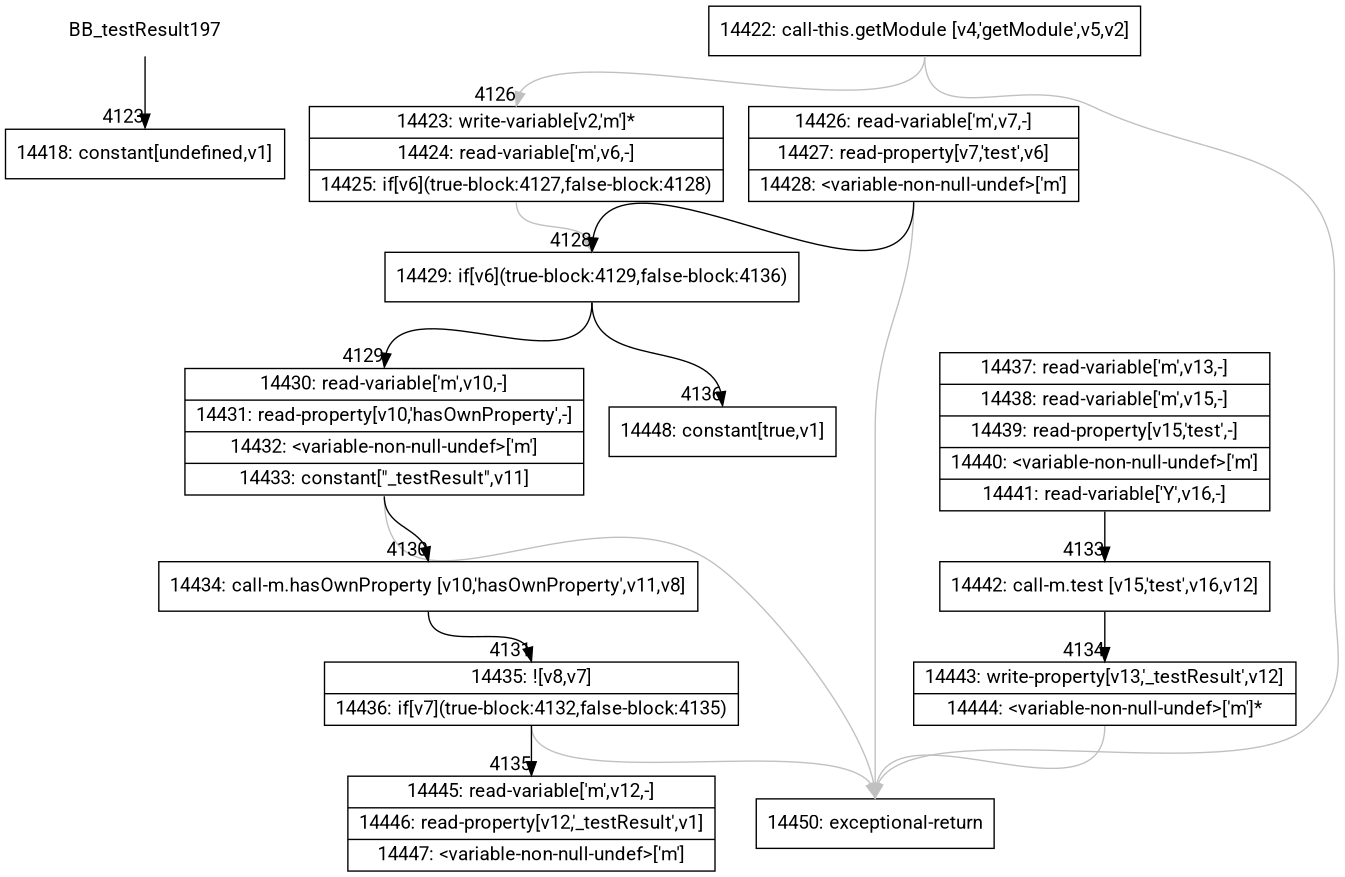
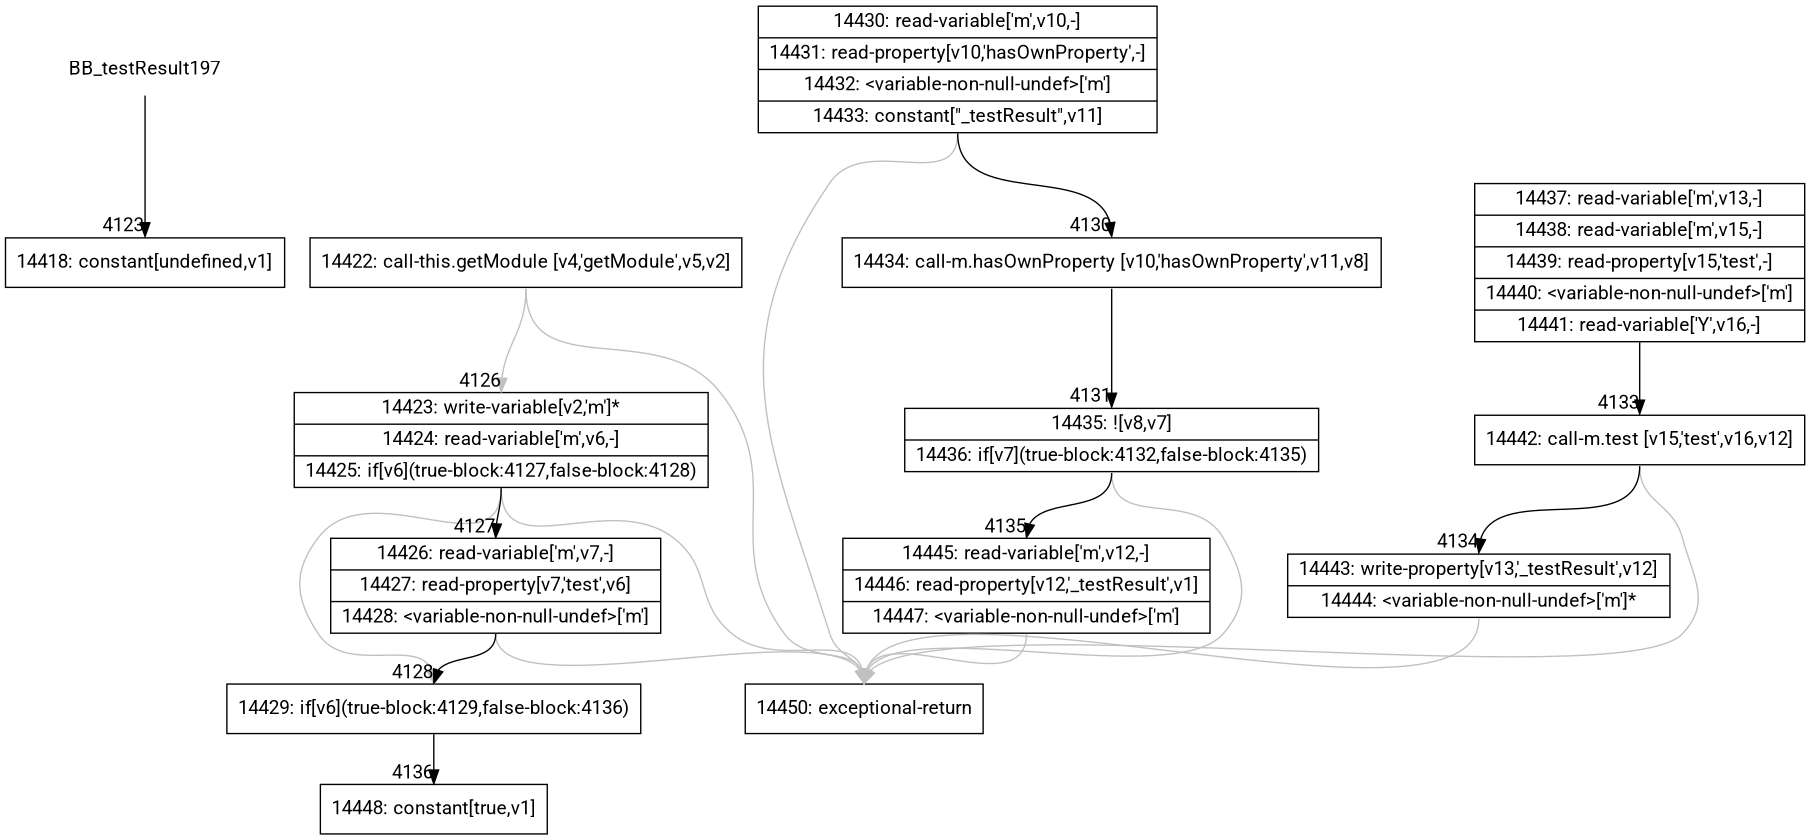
(495, 336) -> none
none -> (500, 506)
none -> (692, 559)
none -> (1370, 654)
none -> (952, 660)
